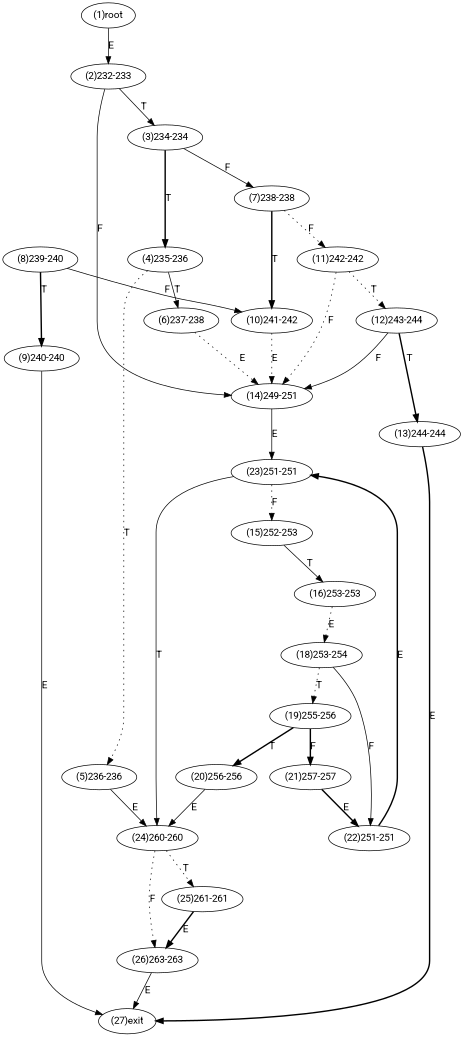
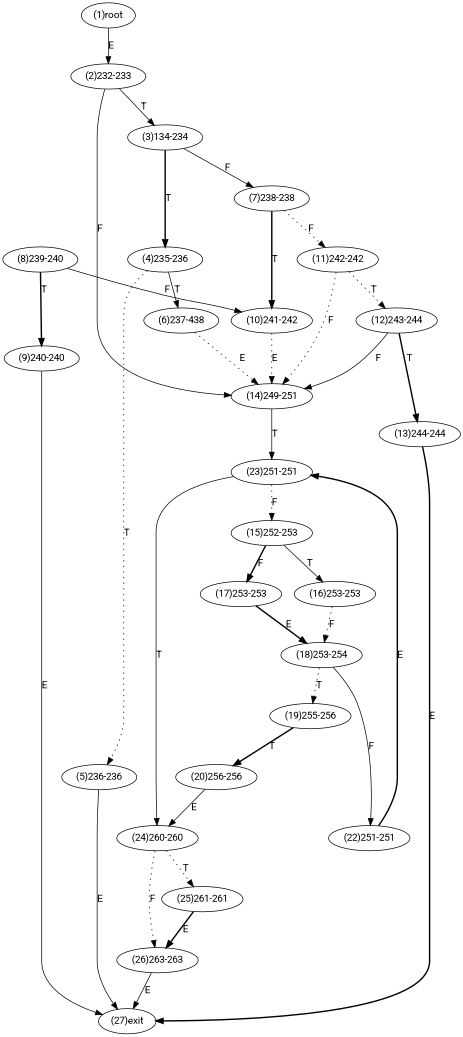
(165, 137) -> (165, 137)
(181, 321) -> (181, 321)
(275, 434) -> (275, 434)
none -> (241, 594)
(332, 625) -> (332, 625)
(310, 777) -> none
(126, 805) -> (97, 898)
